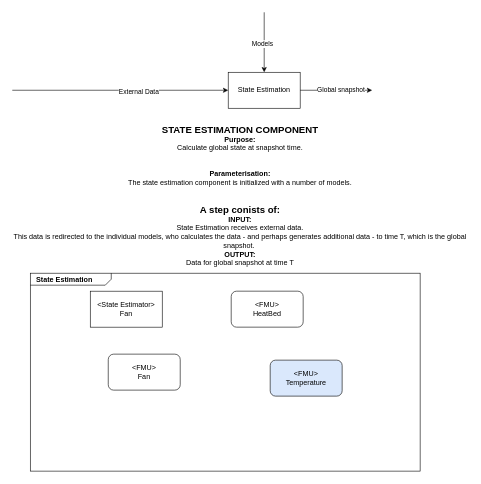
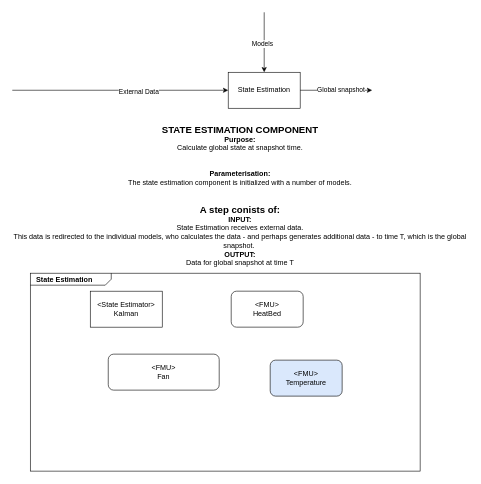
(126, 309) -> (126, 309)
(144, 372) -> (164, 372)
